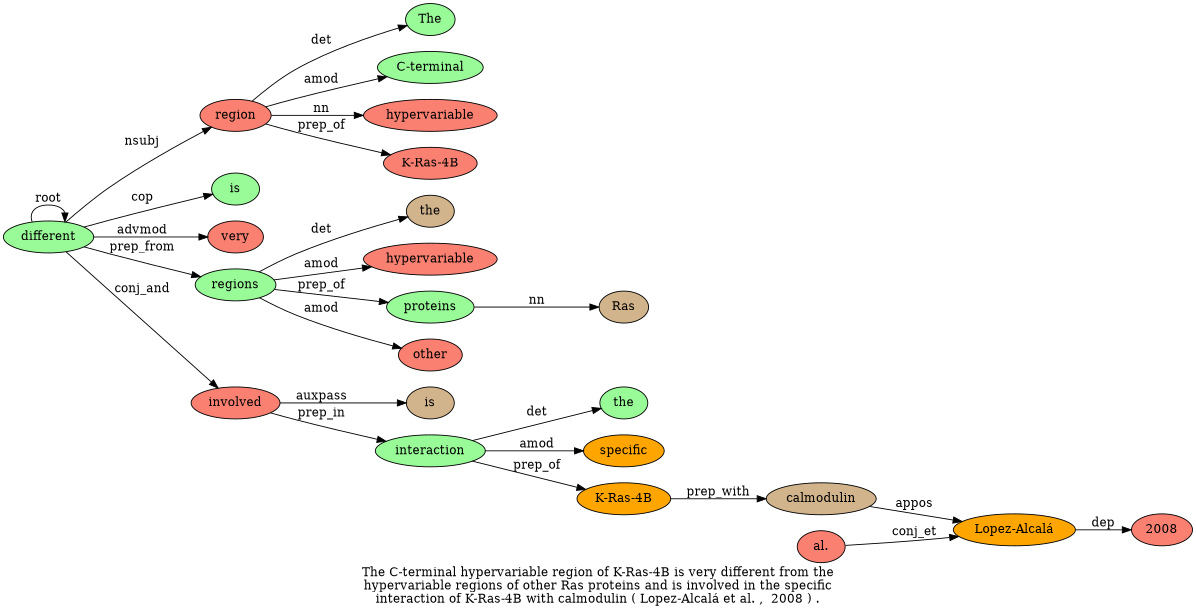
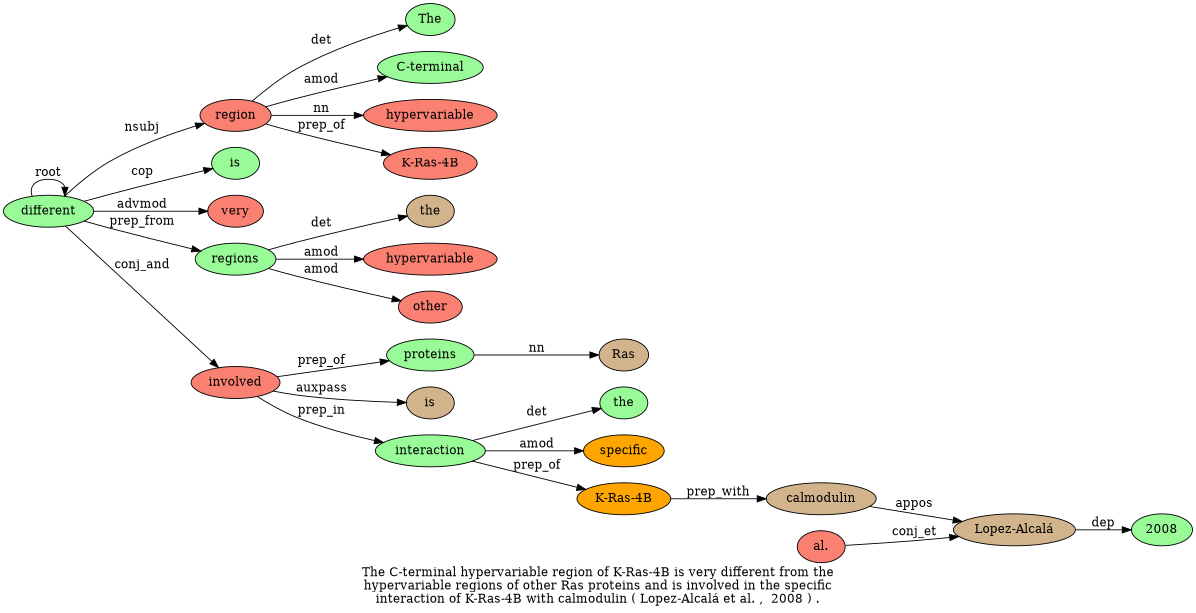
(327, 296) -> (329, 369)
(1014, 530) -> (1014, 530)
(1162, 530) -> (1162, 530)
